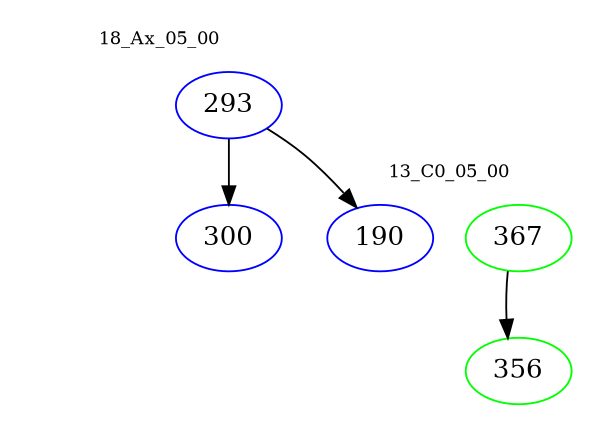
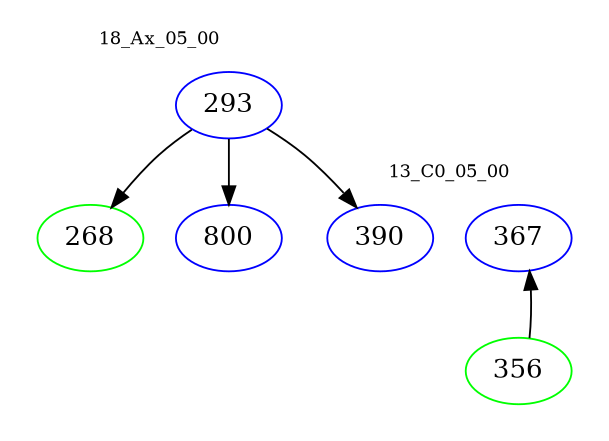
none -> (90, 238)
(229, 238) -> (229, 238)
(380, 238) -> (380, 238)
(519, 238) -> (519, 238)
(506, 295) -> (531, 314)
